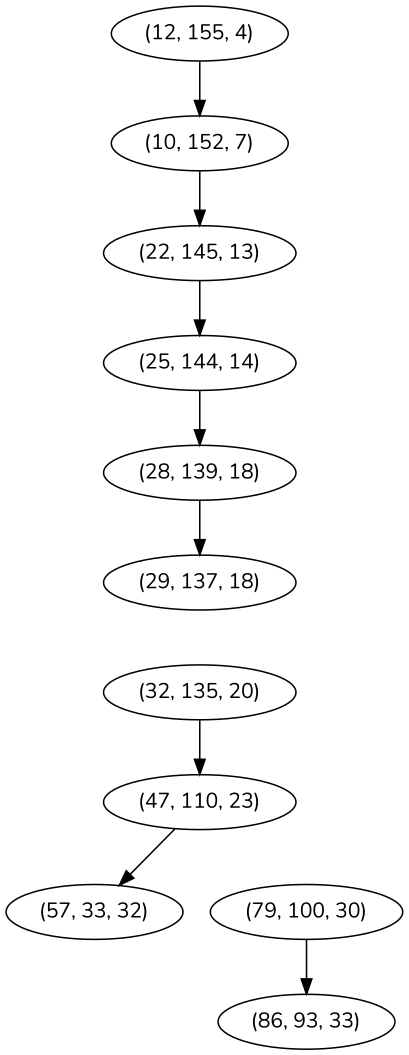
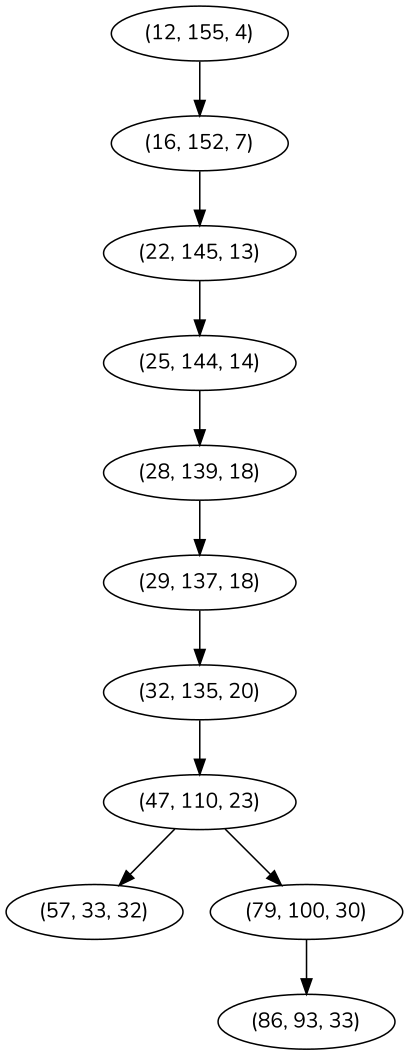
(200, 143) -> (200, 143)
none -> (200, 630)
none -> (248, 852)
